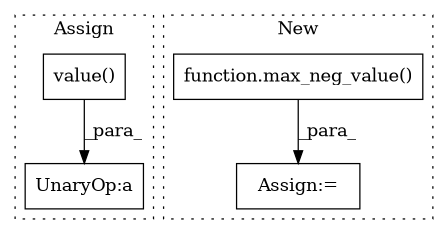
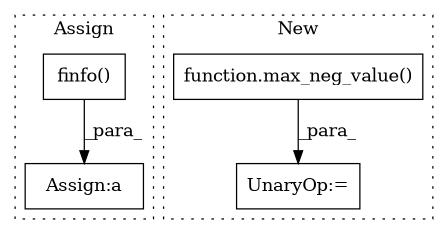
(84, 77) -> (84, 77)
(84, 186) -> (84, 186)
(298, 186) -> (298, 186)
